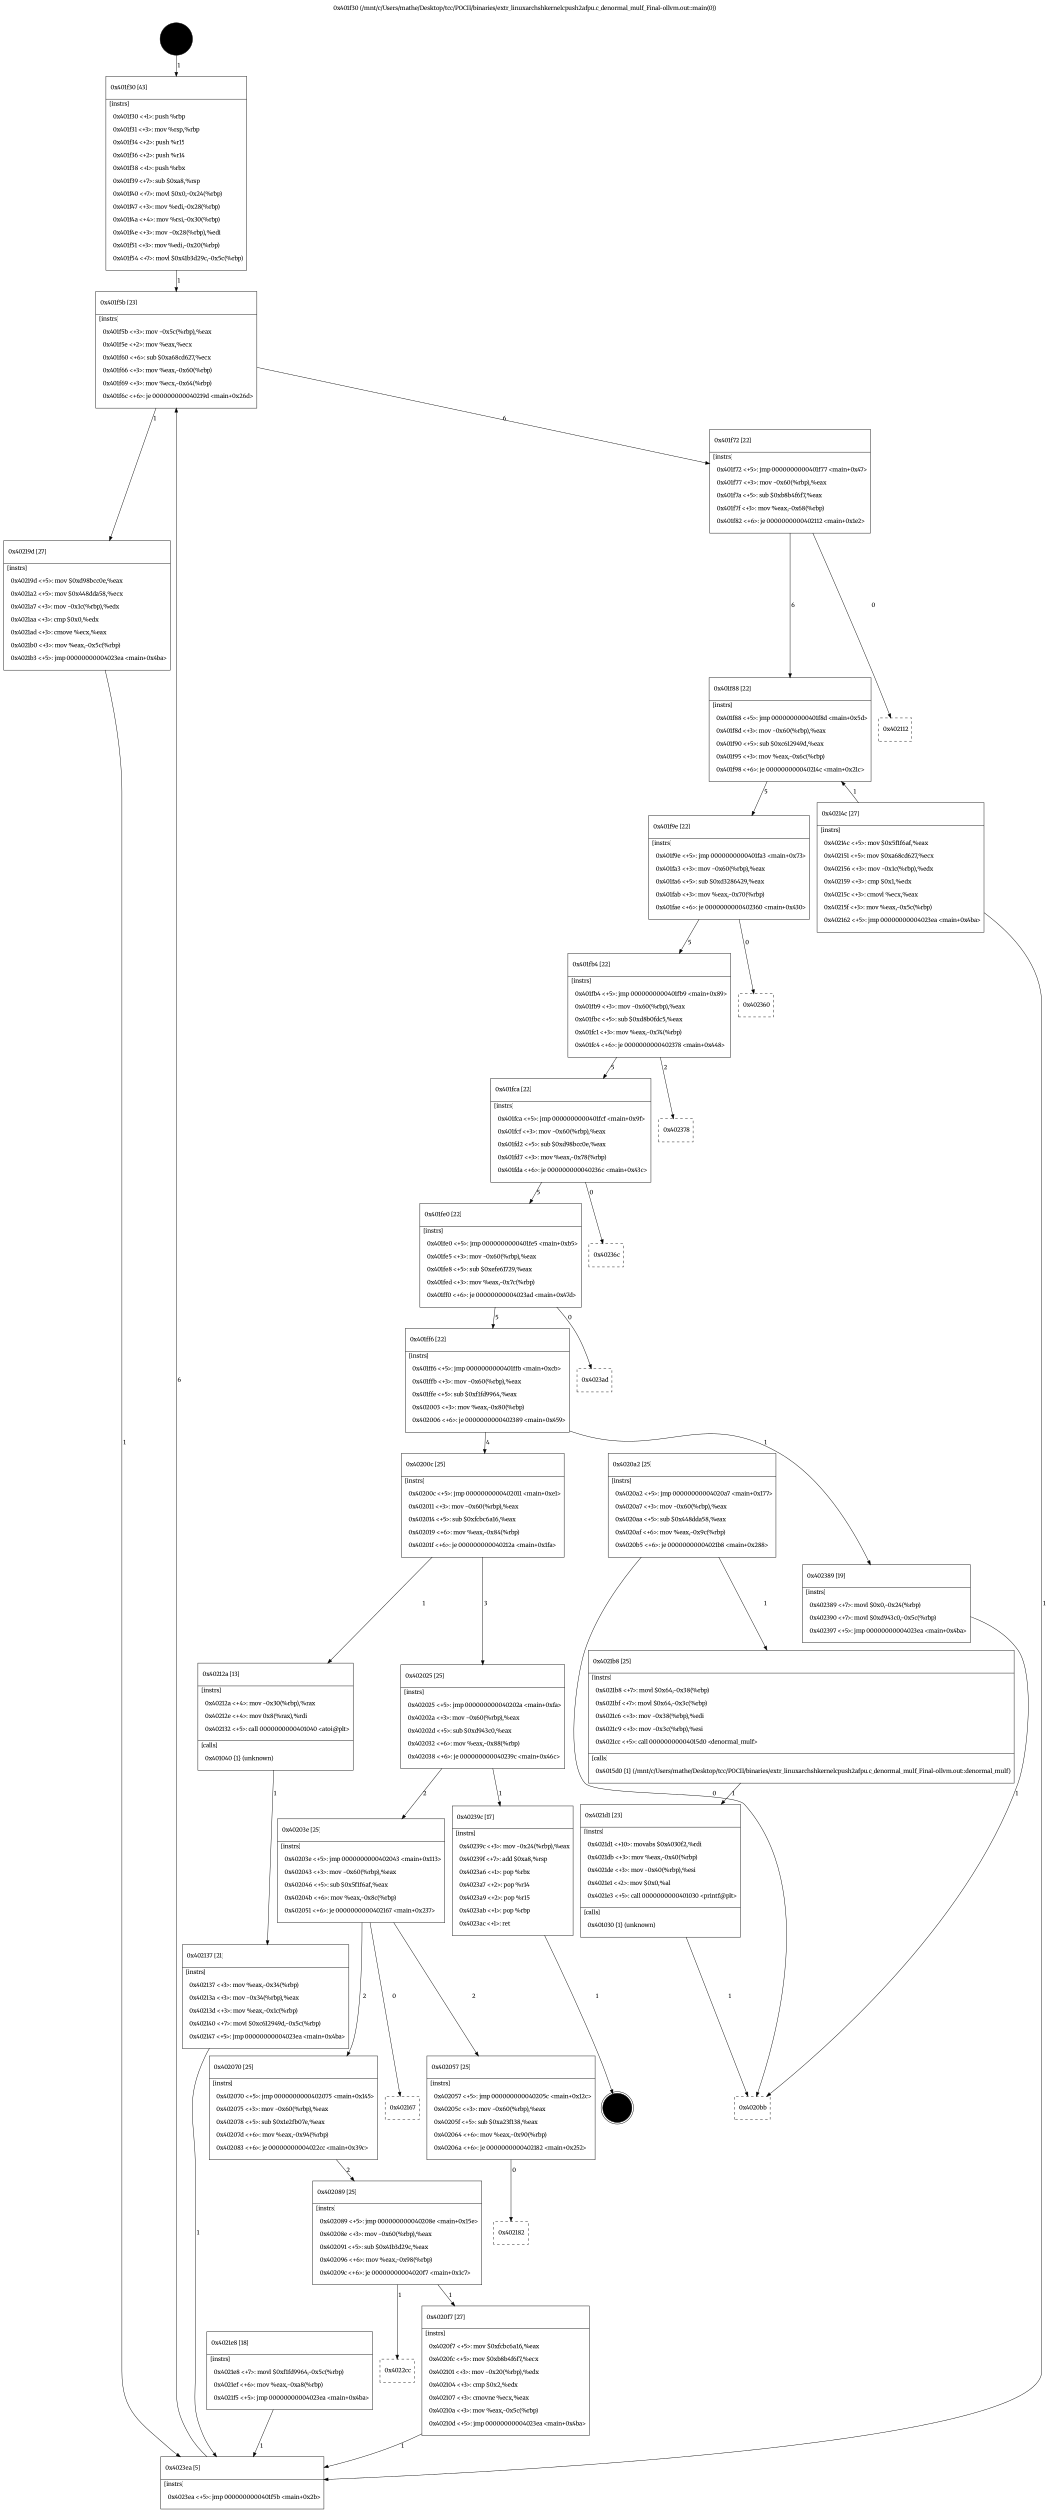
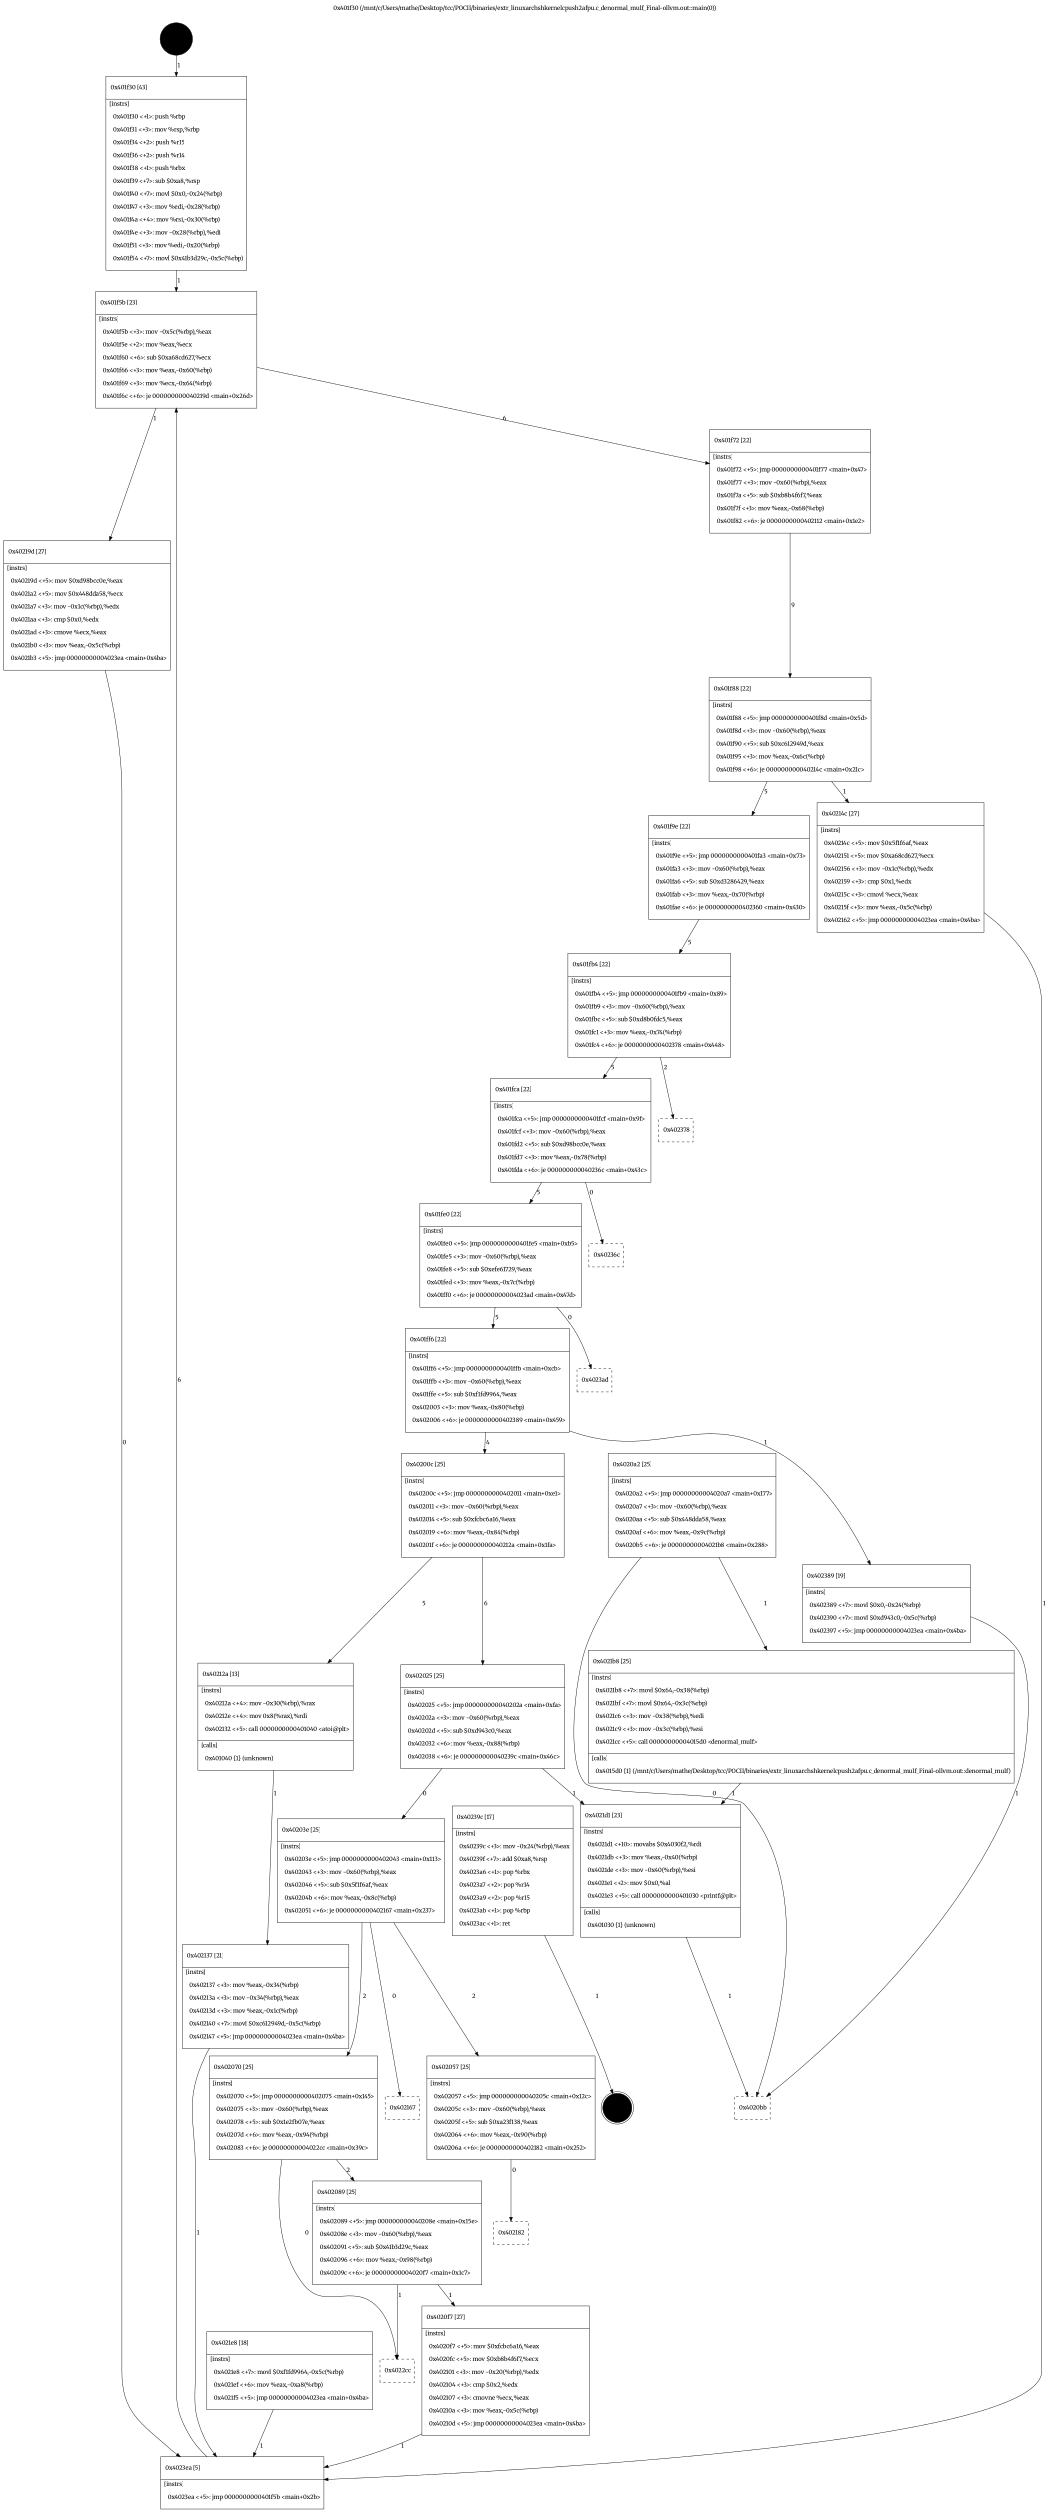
(793, 605) -> (793, 605)
(895, 730) -> none
(852, 794) -> (839, 790)
(756, 1005) -> none
(124, 1443) -> (124, 1443)
(423, 1604) -> (423, 1604)
(485, 1604) -> (485, 1604)
(496, 1785) -> (562, 1785)
(424, 1794) -> (424, 1794)
none -> (305, 2286)
